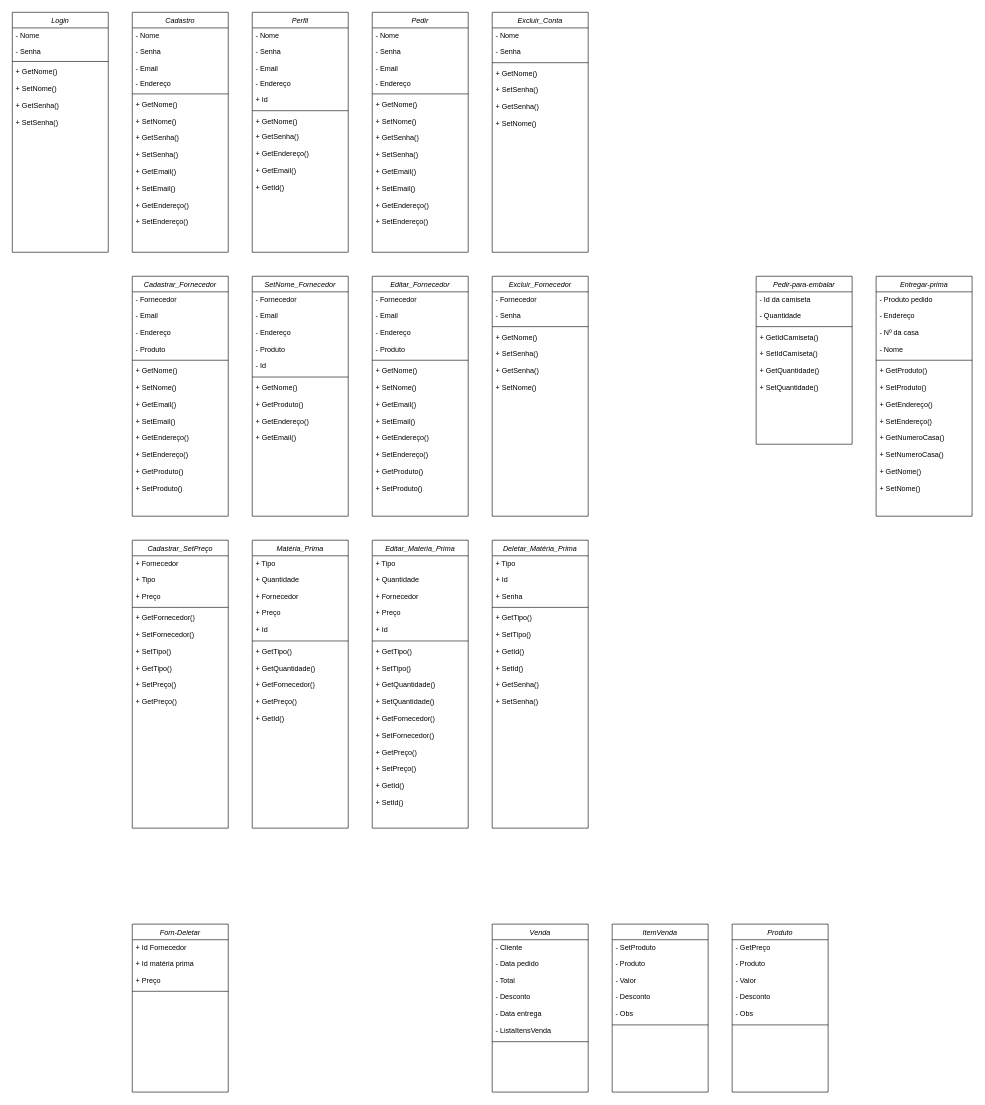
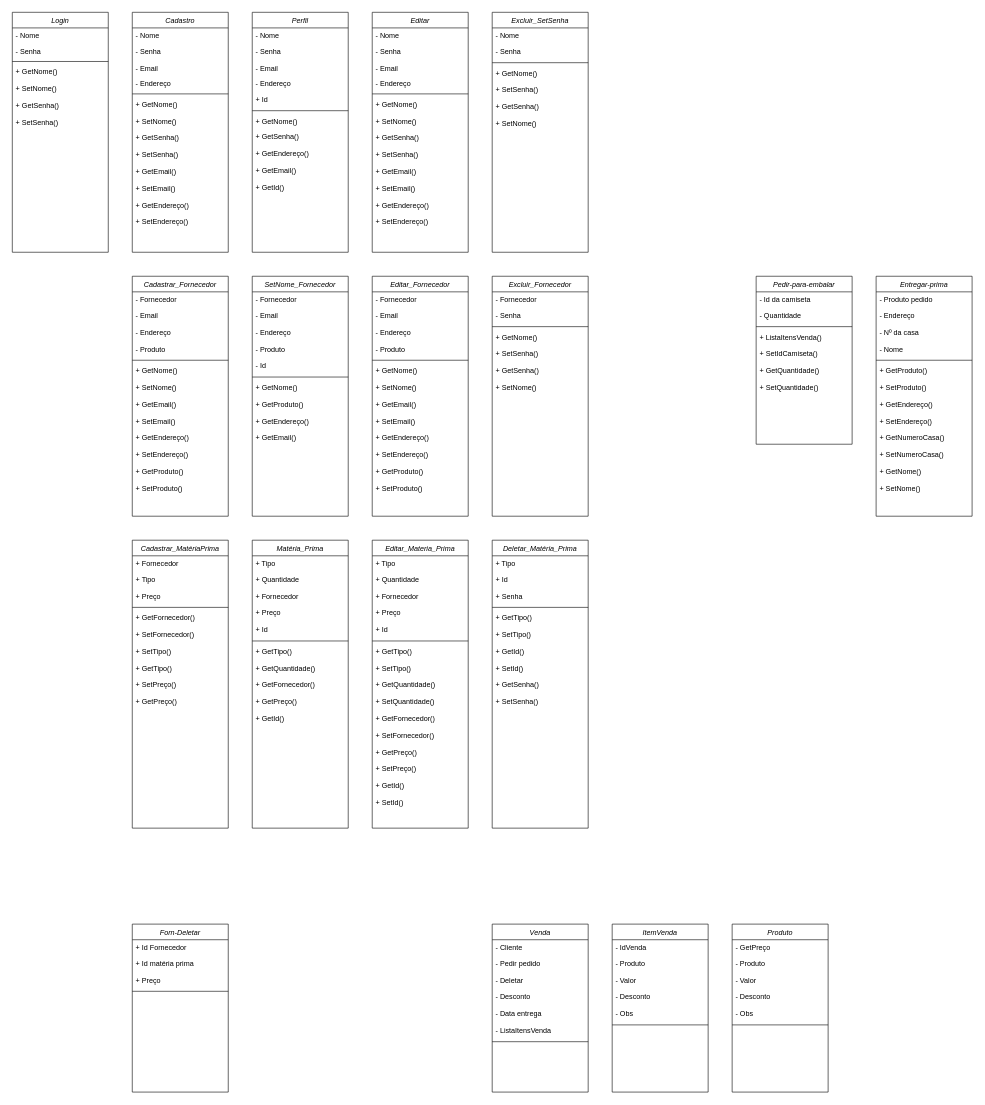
(420, 20) -> (420, 20)
(540, 20) -> (540, 20)
(792, 337) -> (796, 337)
(180, 548) -> (180, 548)
(639, 948) -> (633, 948)
(519, 964) -> (520, 964)
(508, 980) -> (512, 980)
